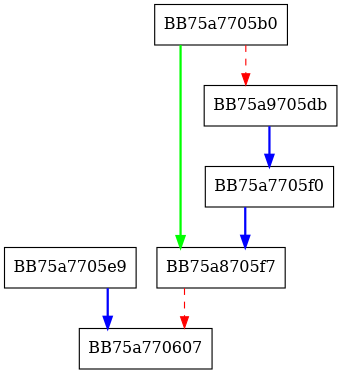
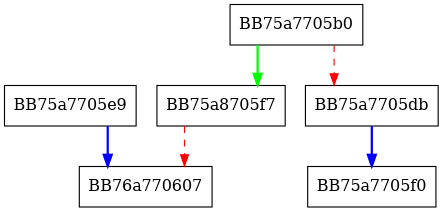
(271, 106) -> (372, 106)
(245, 221) -> none
(146, 349) -> (146, 187)
